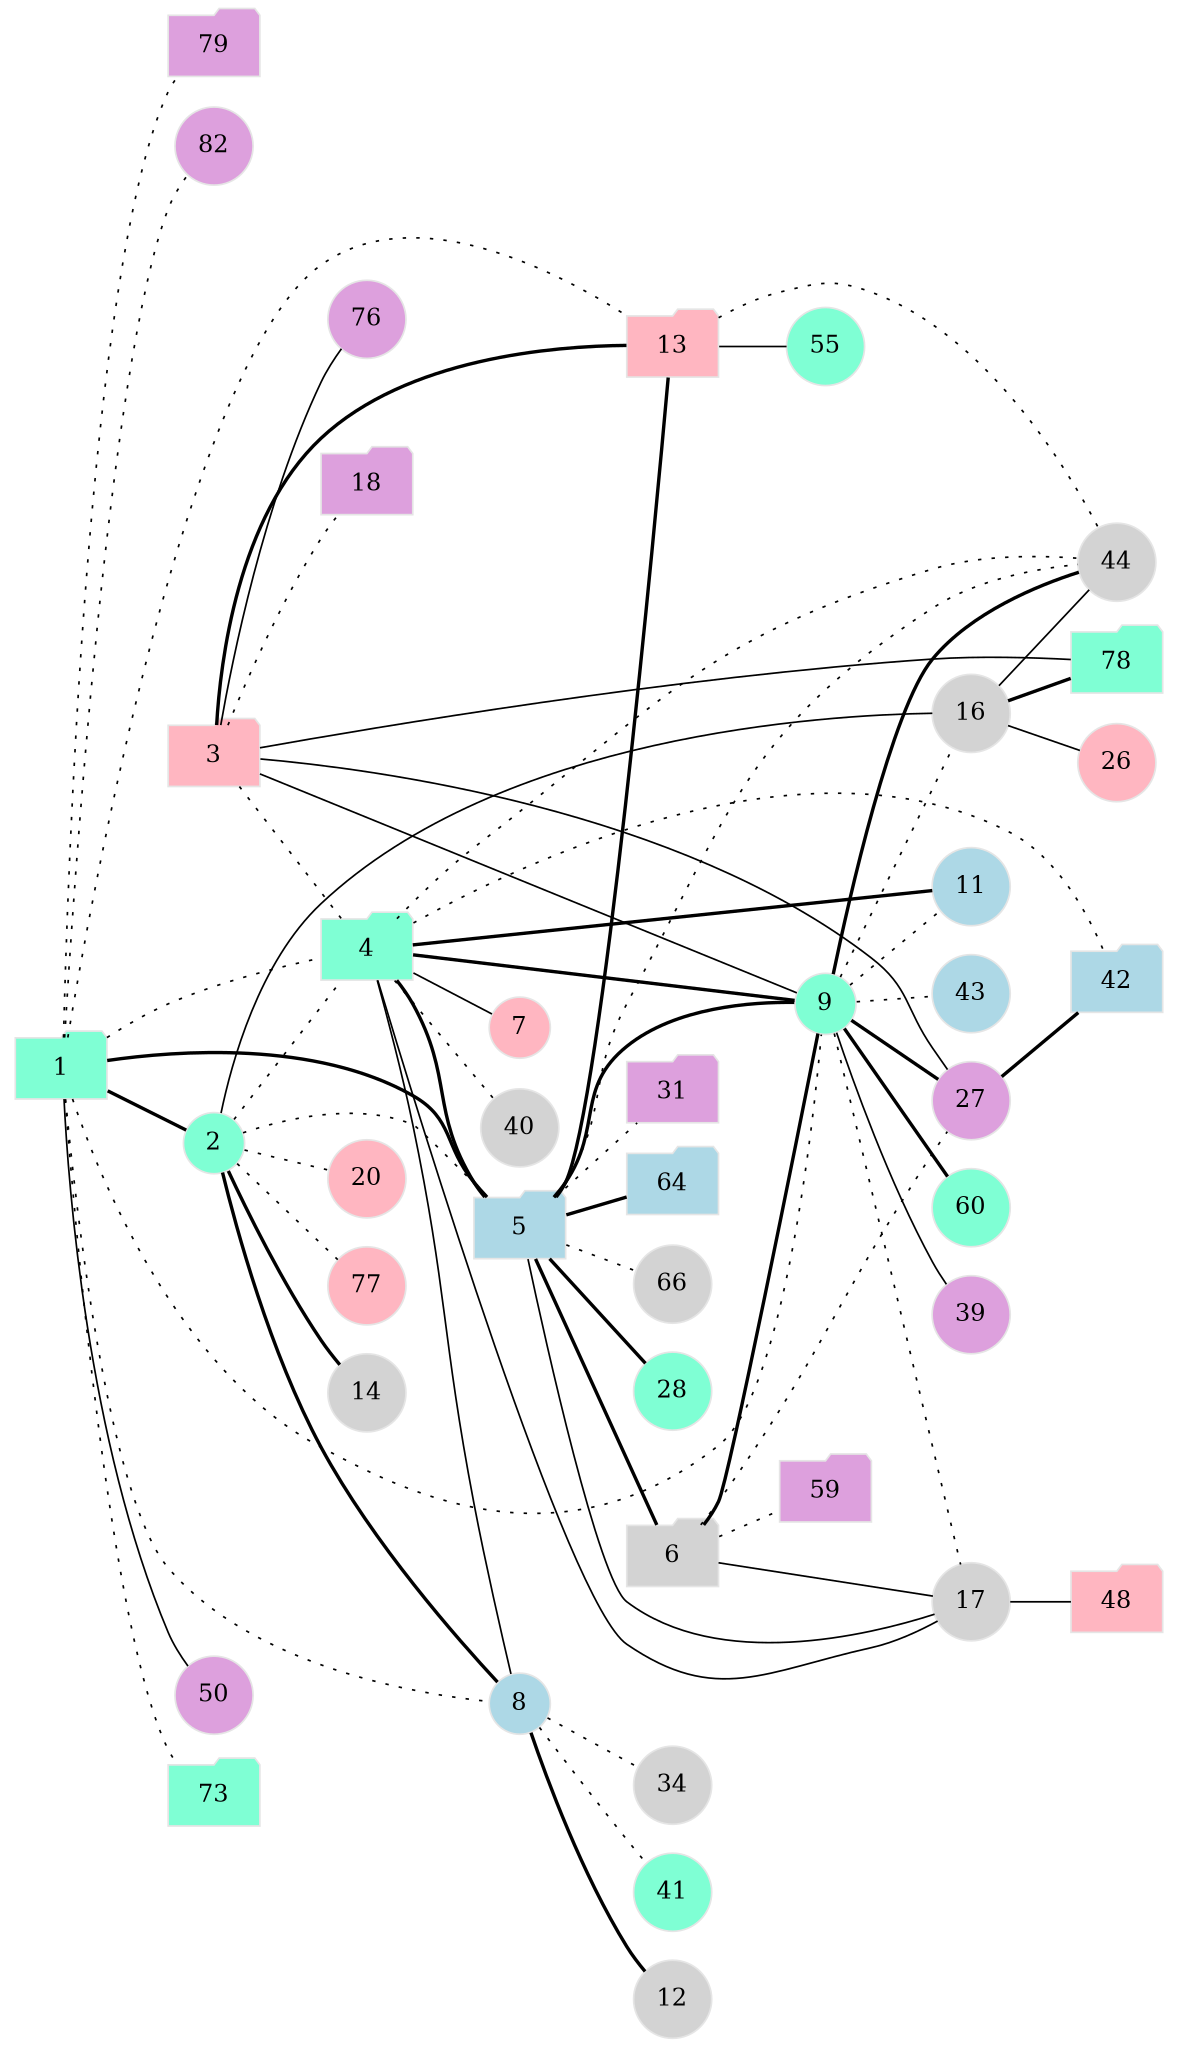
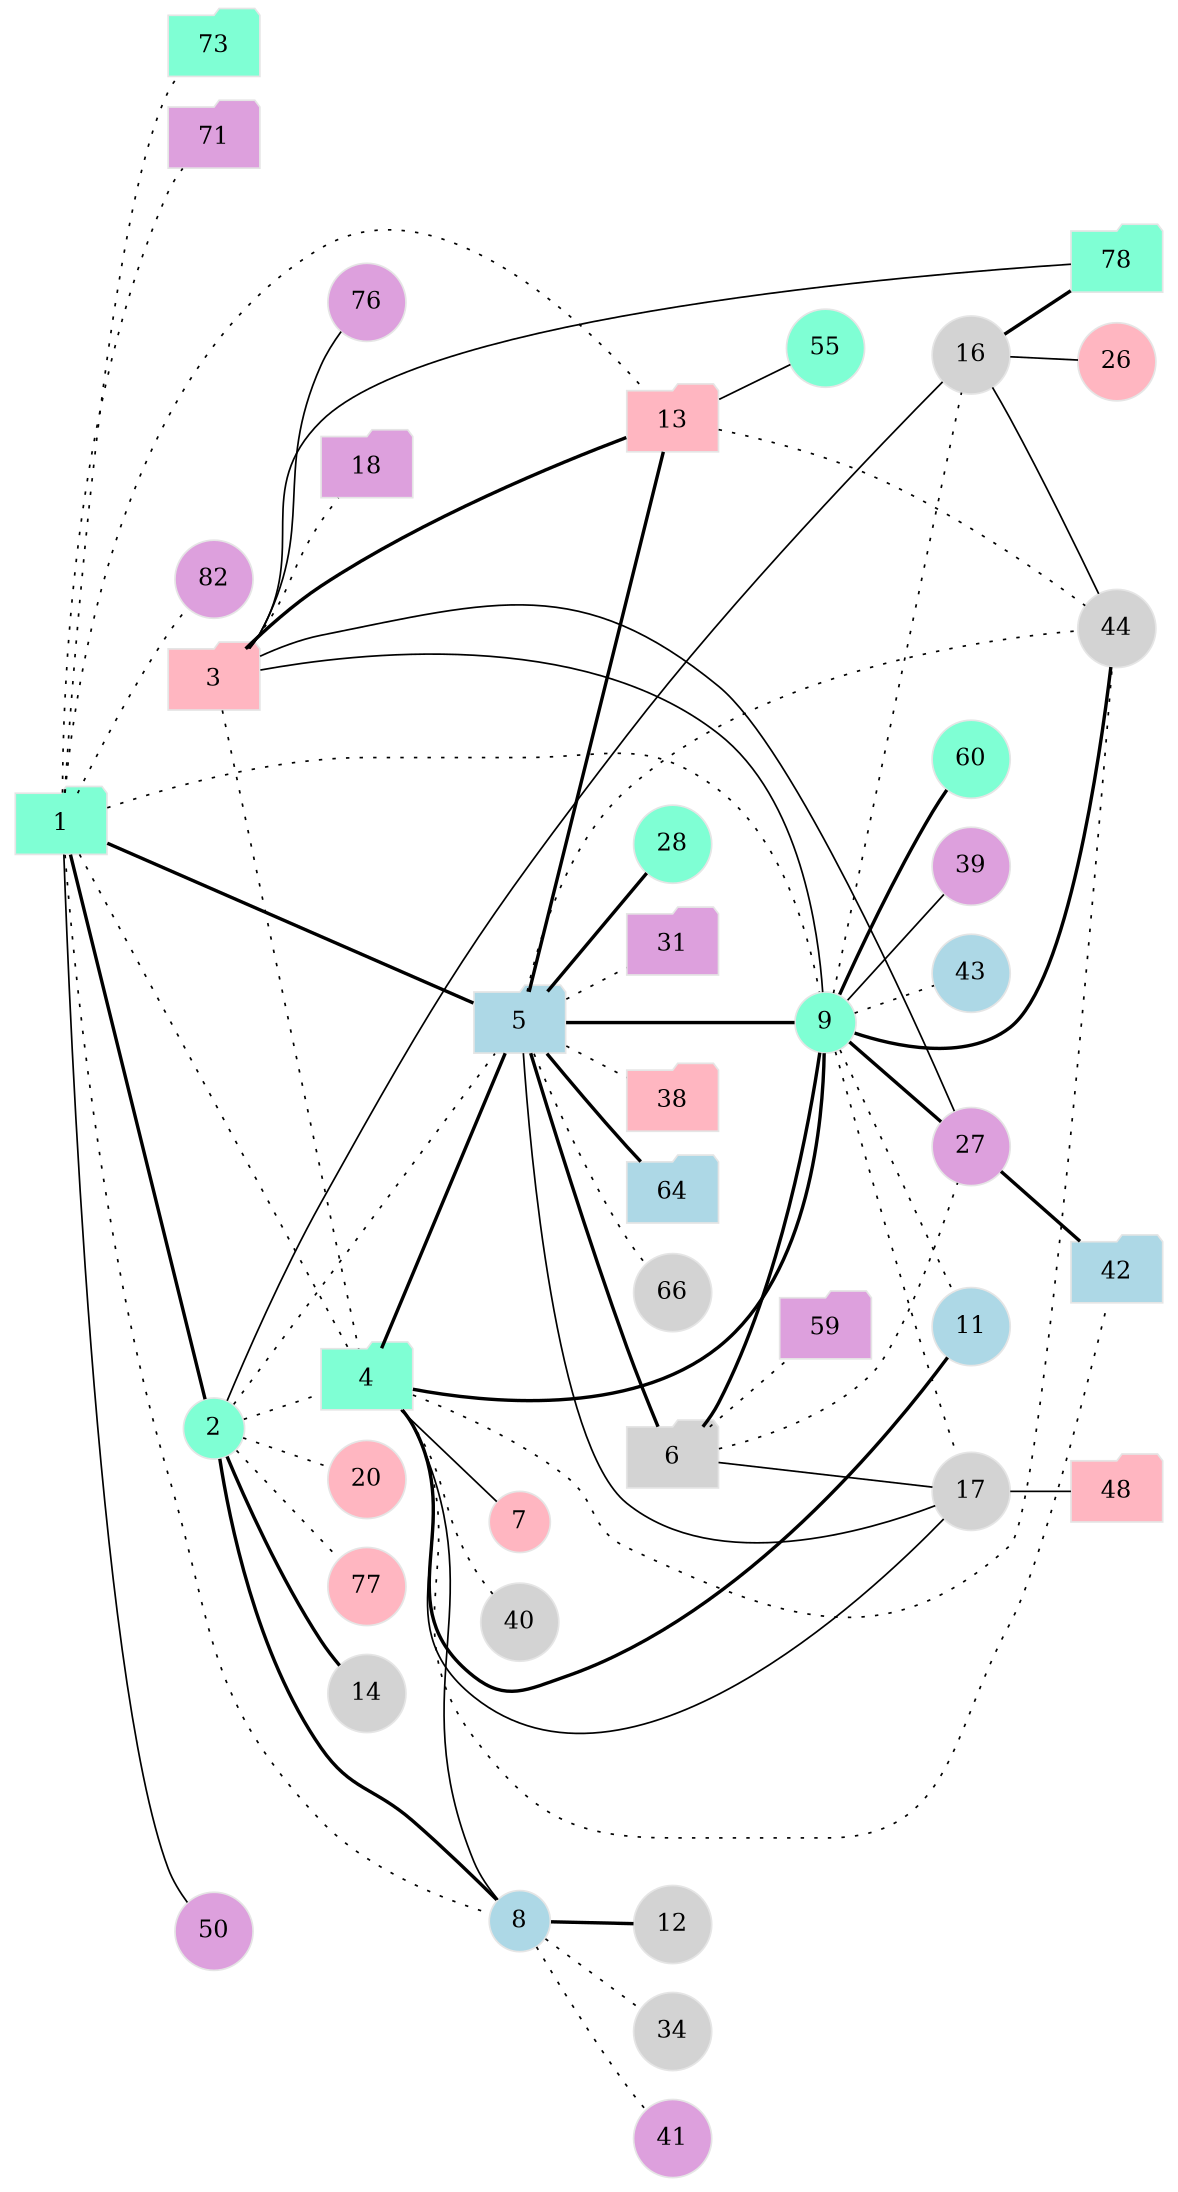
(214, 46) -> (214, 138)
none -> (673, 1101)
(673, 1892) -> (673, 2138)
